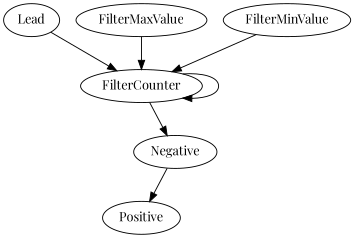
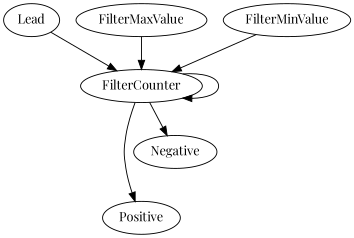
(161, 181) -> (124, 148)
